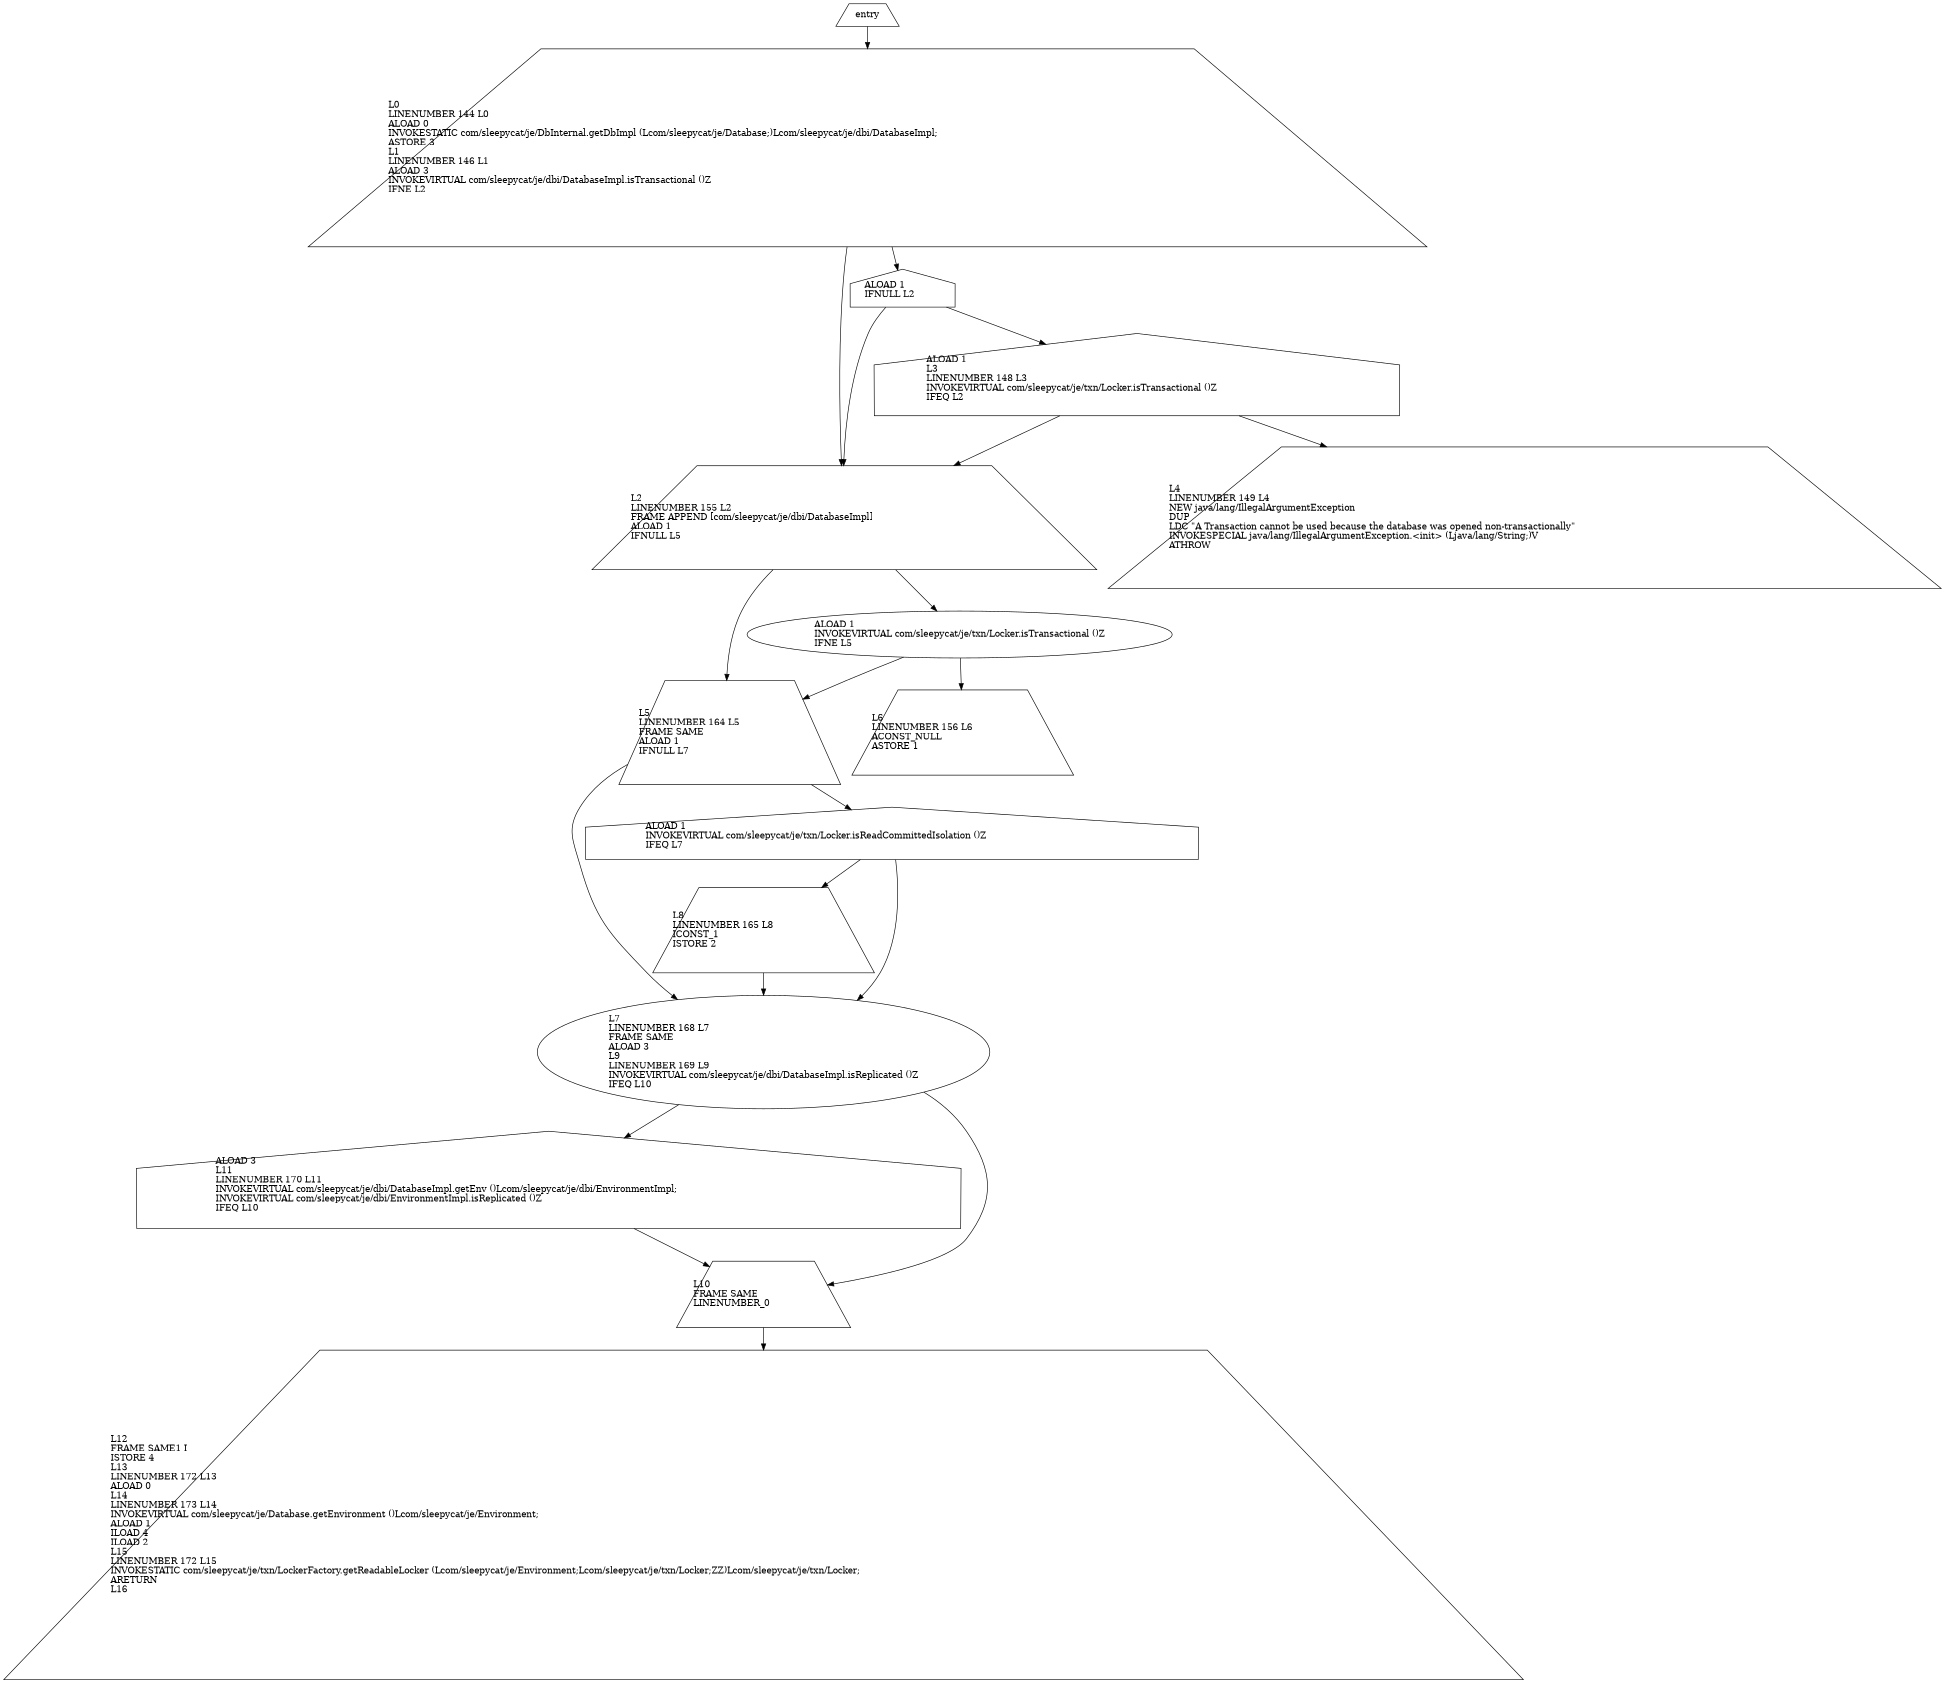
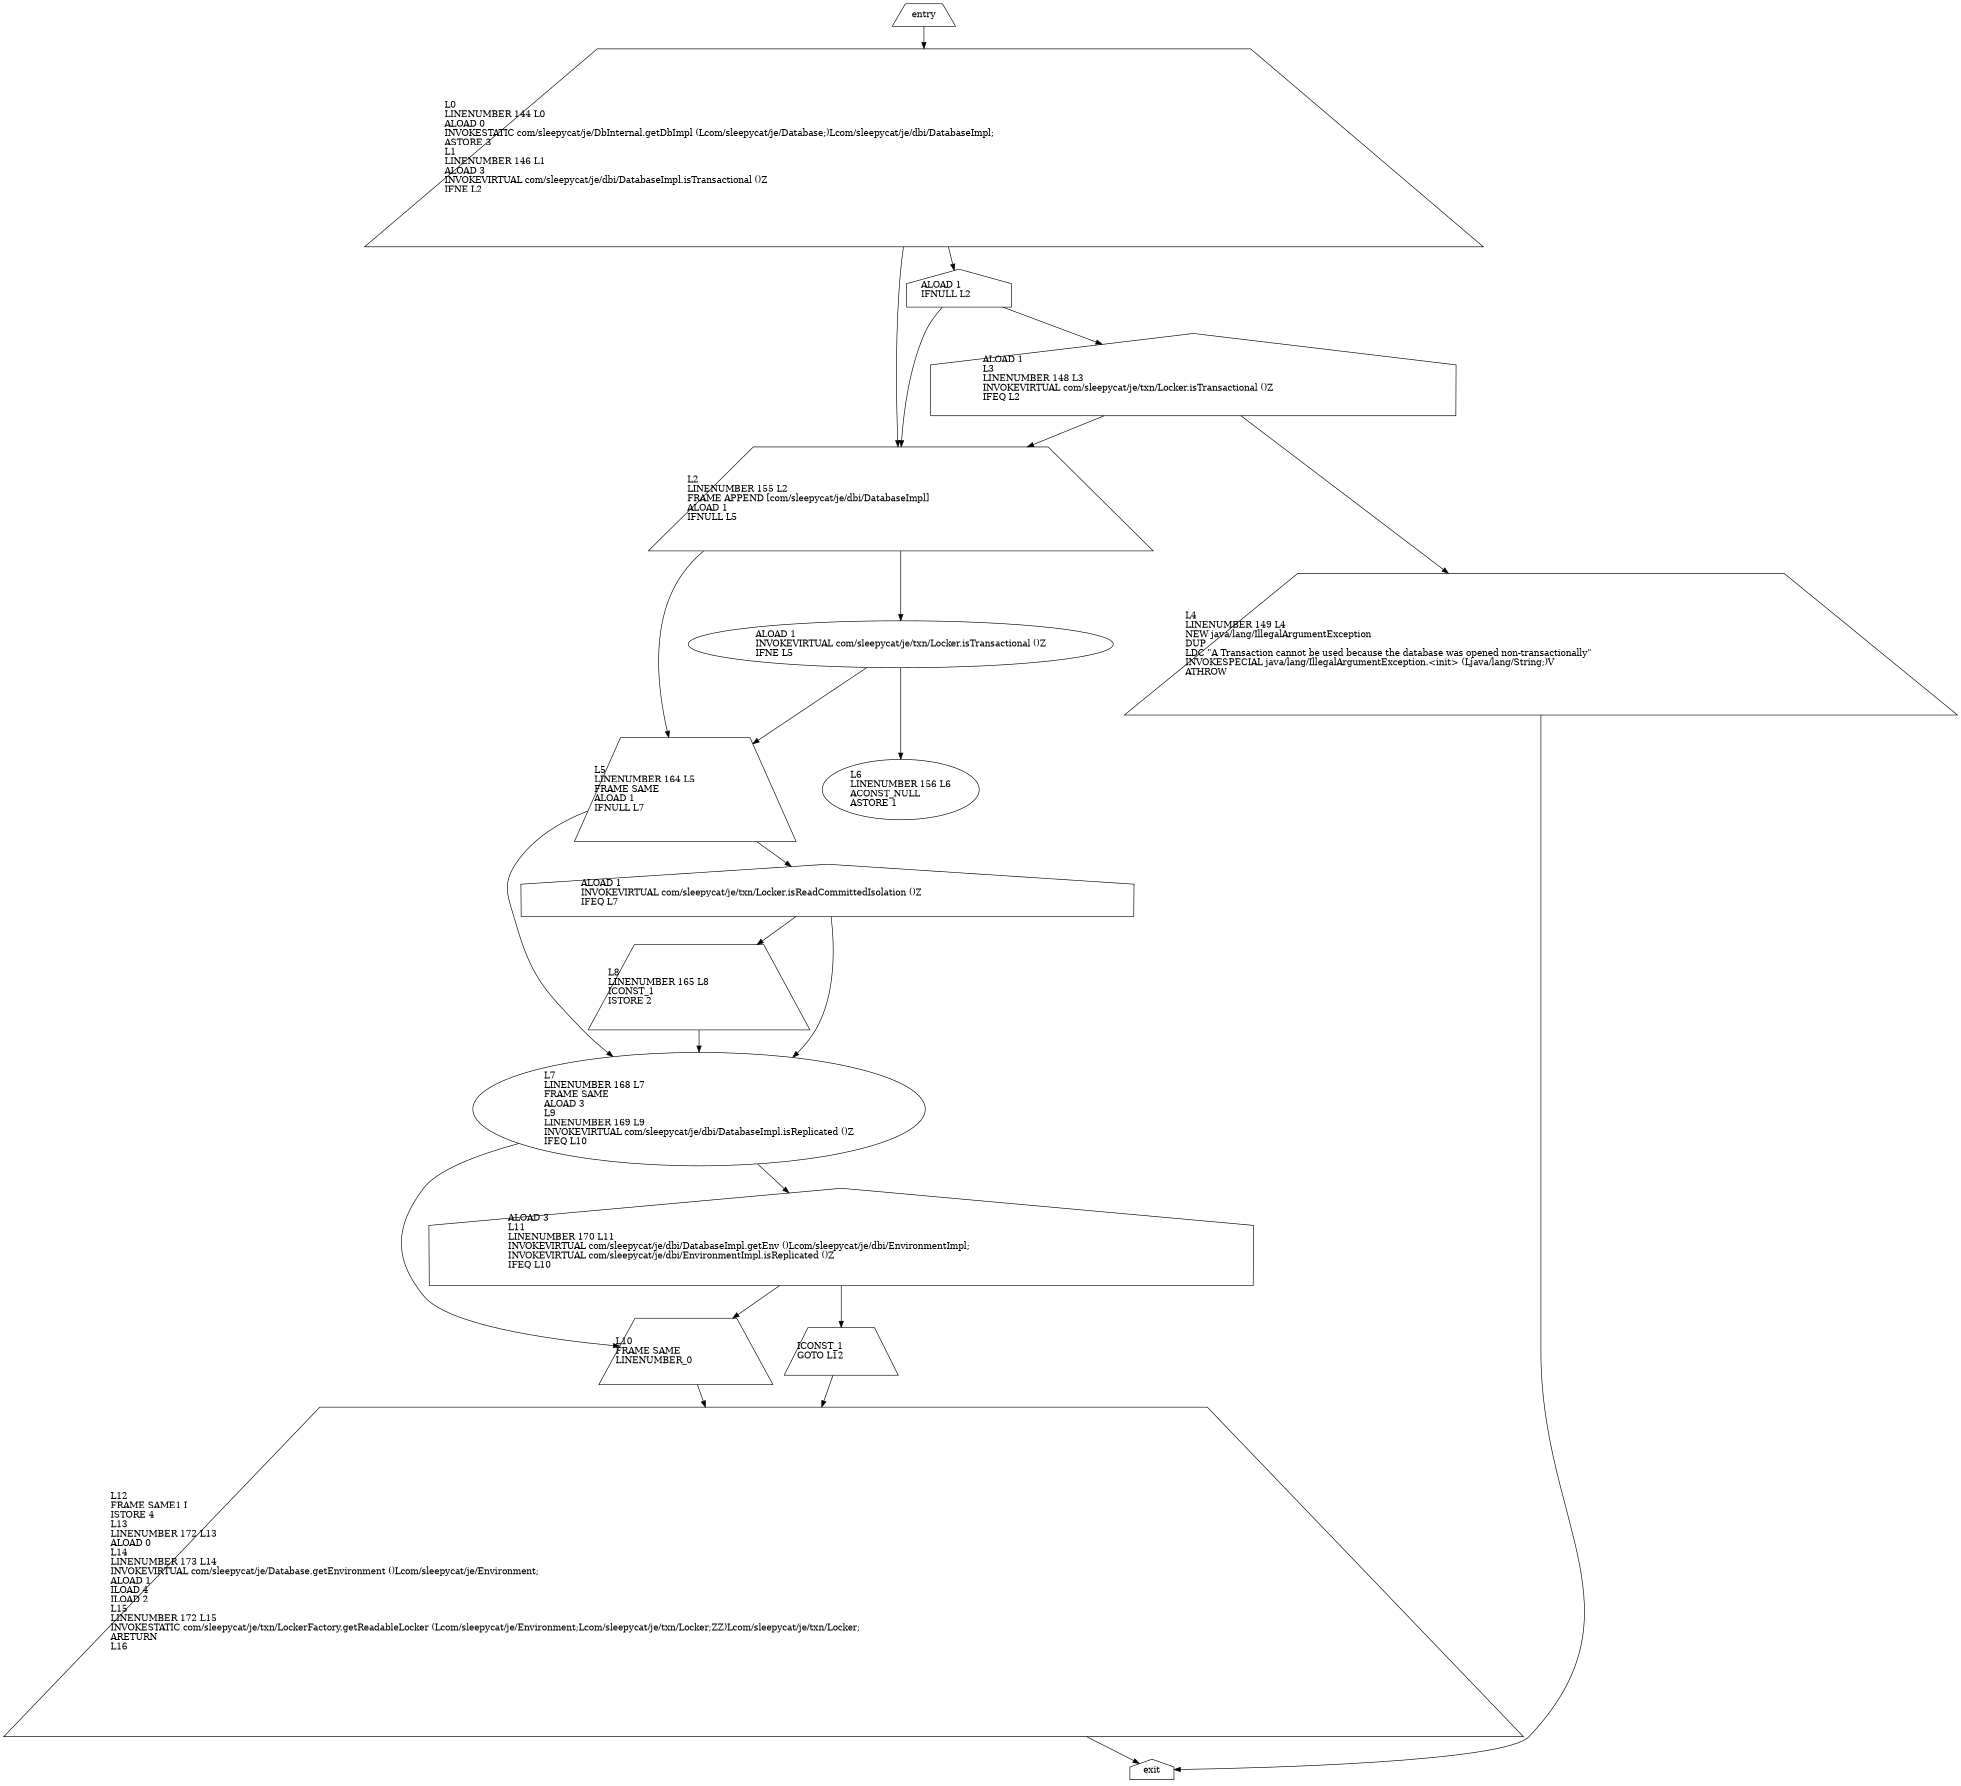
(963, 732) -> (901, 790)
none -> (841, 1351)
none -> (1152, 1770)
